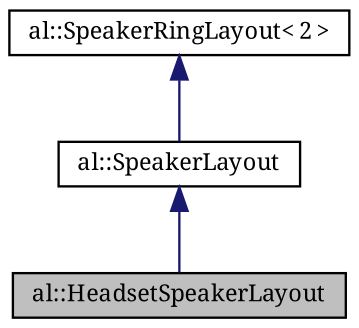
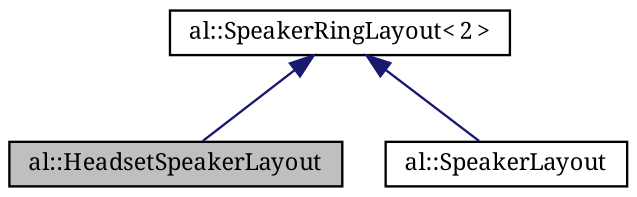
(179, 242) -> (249, 106)
